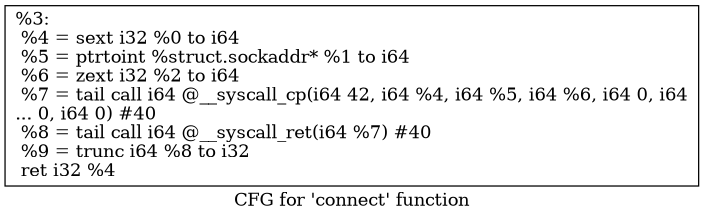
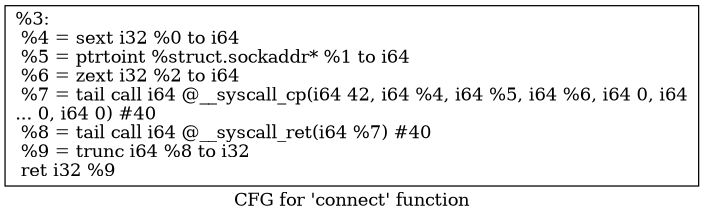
(66, 171) -> (66, 171)
